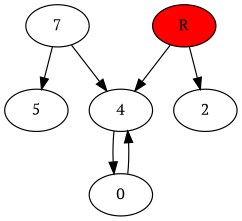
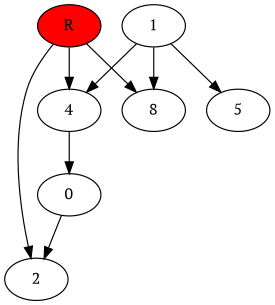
(58, 26) -> (154, 26)
none -> (154, 110)
(129, 158) -> (55, 232)
